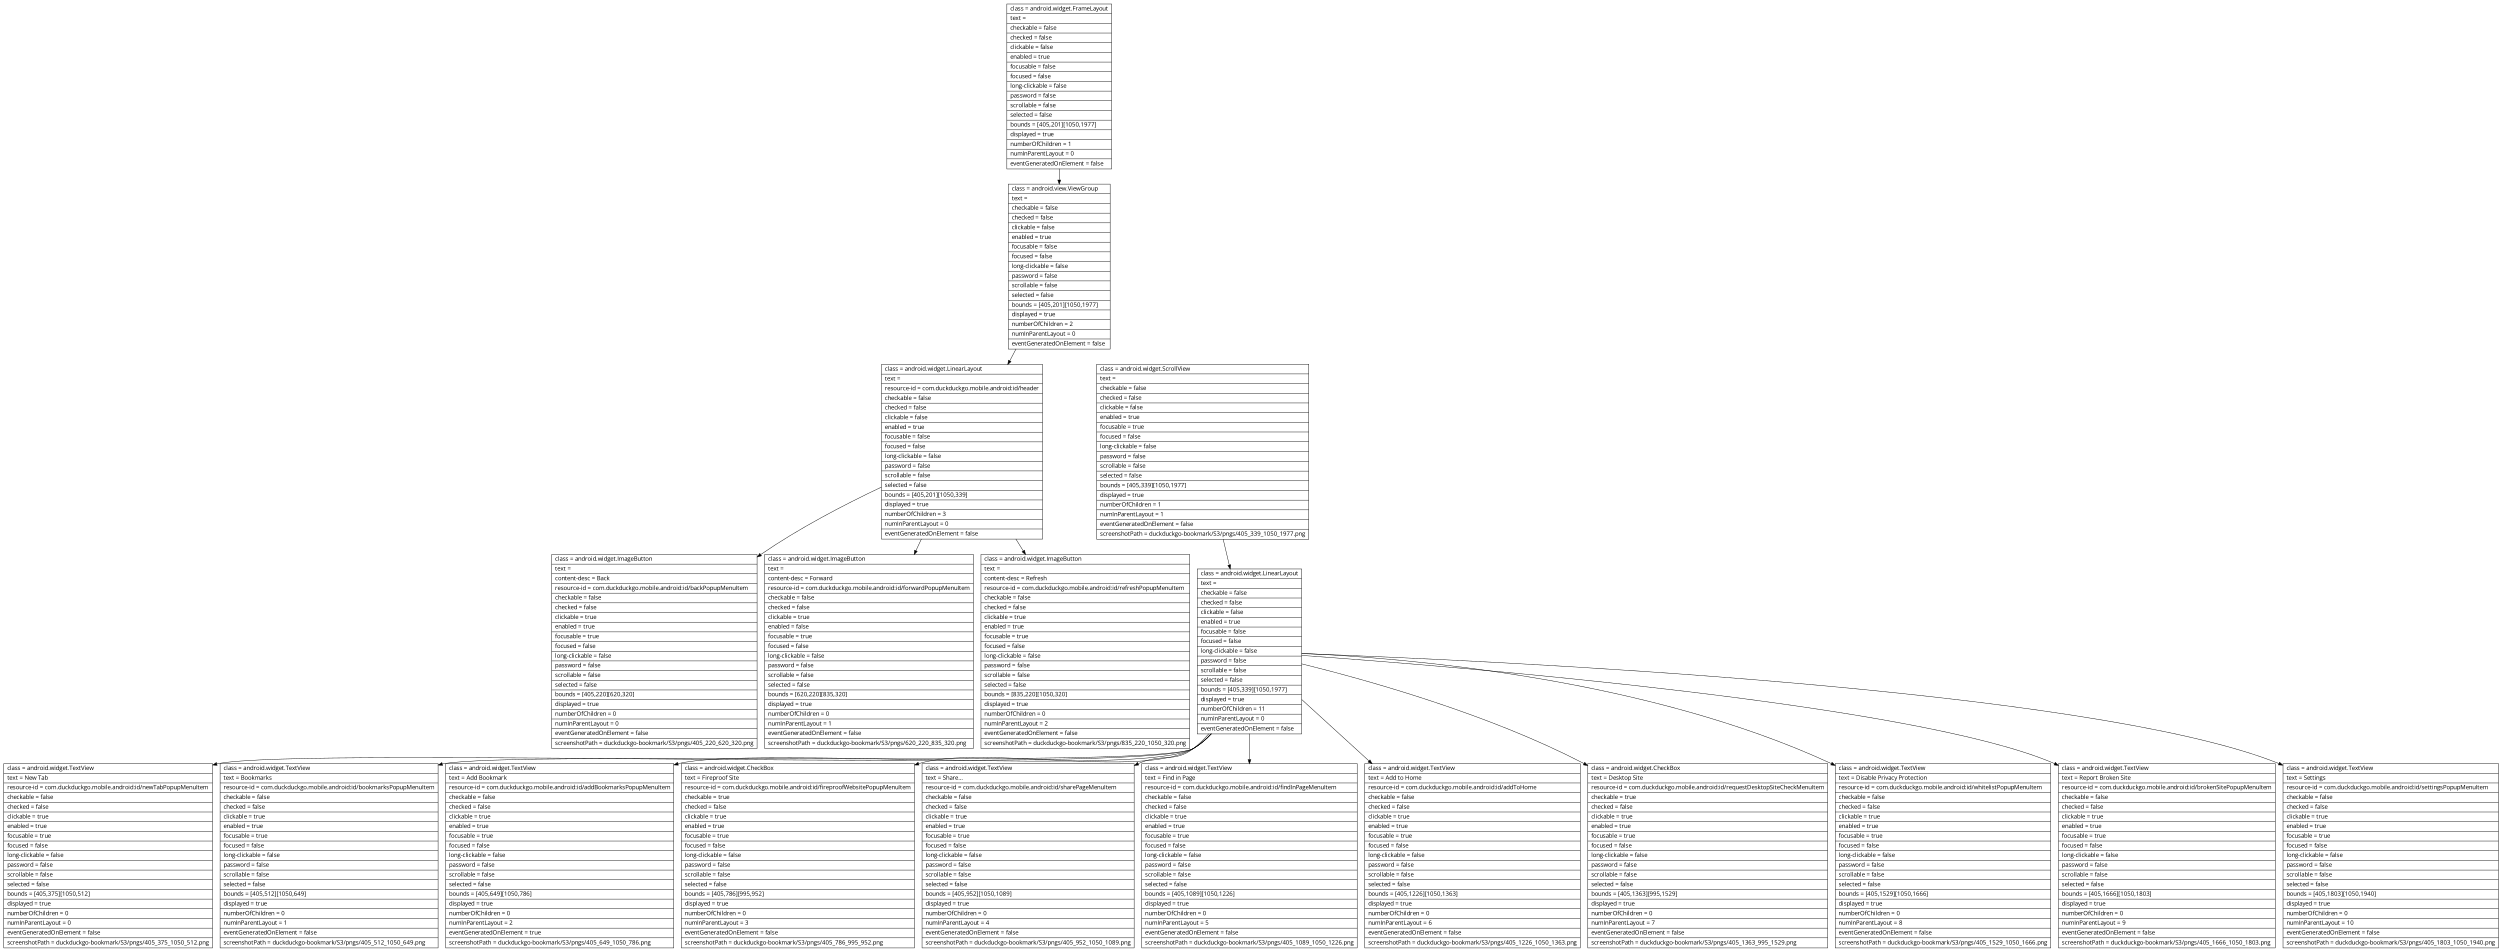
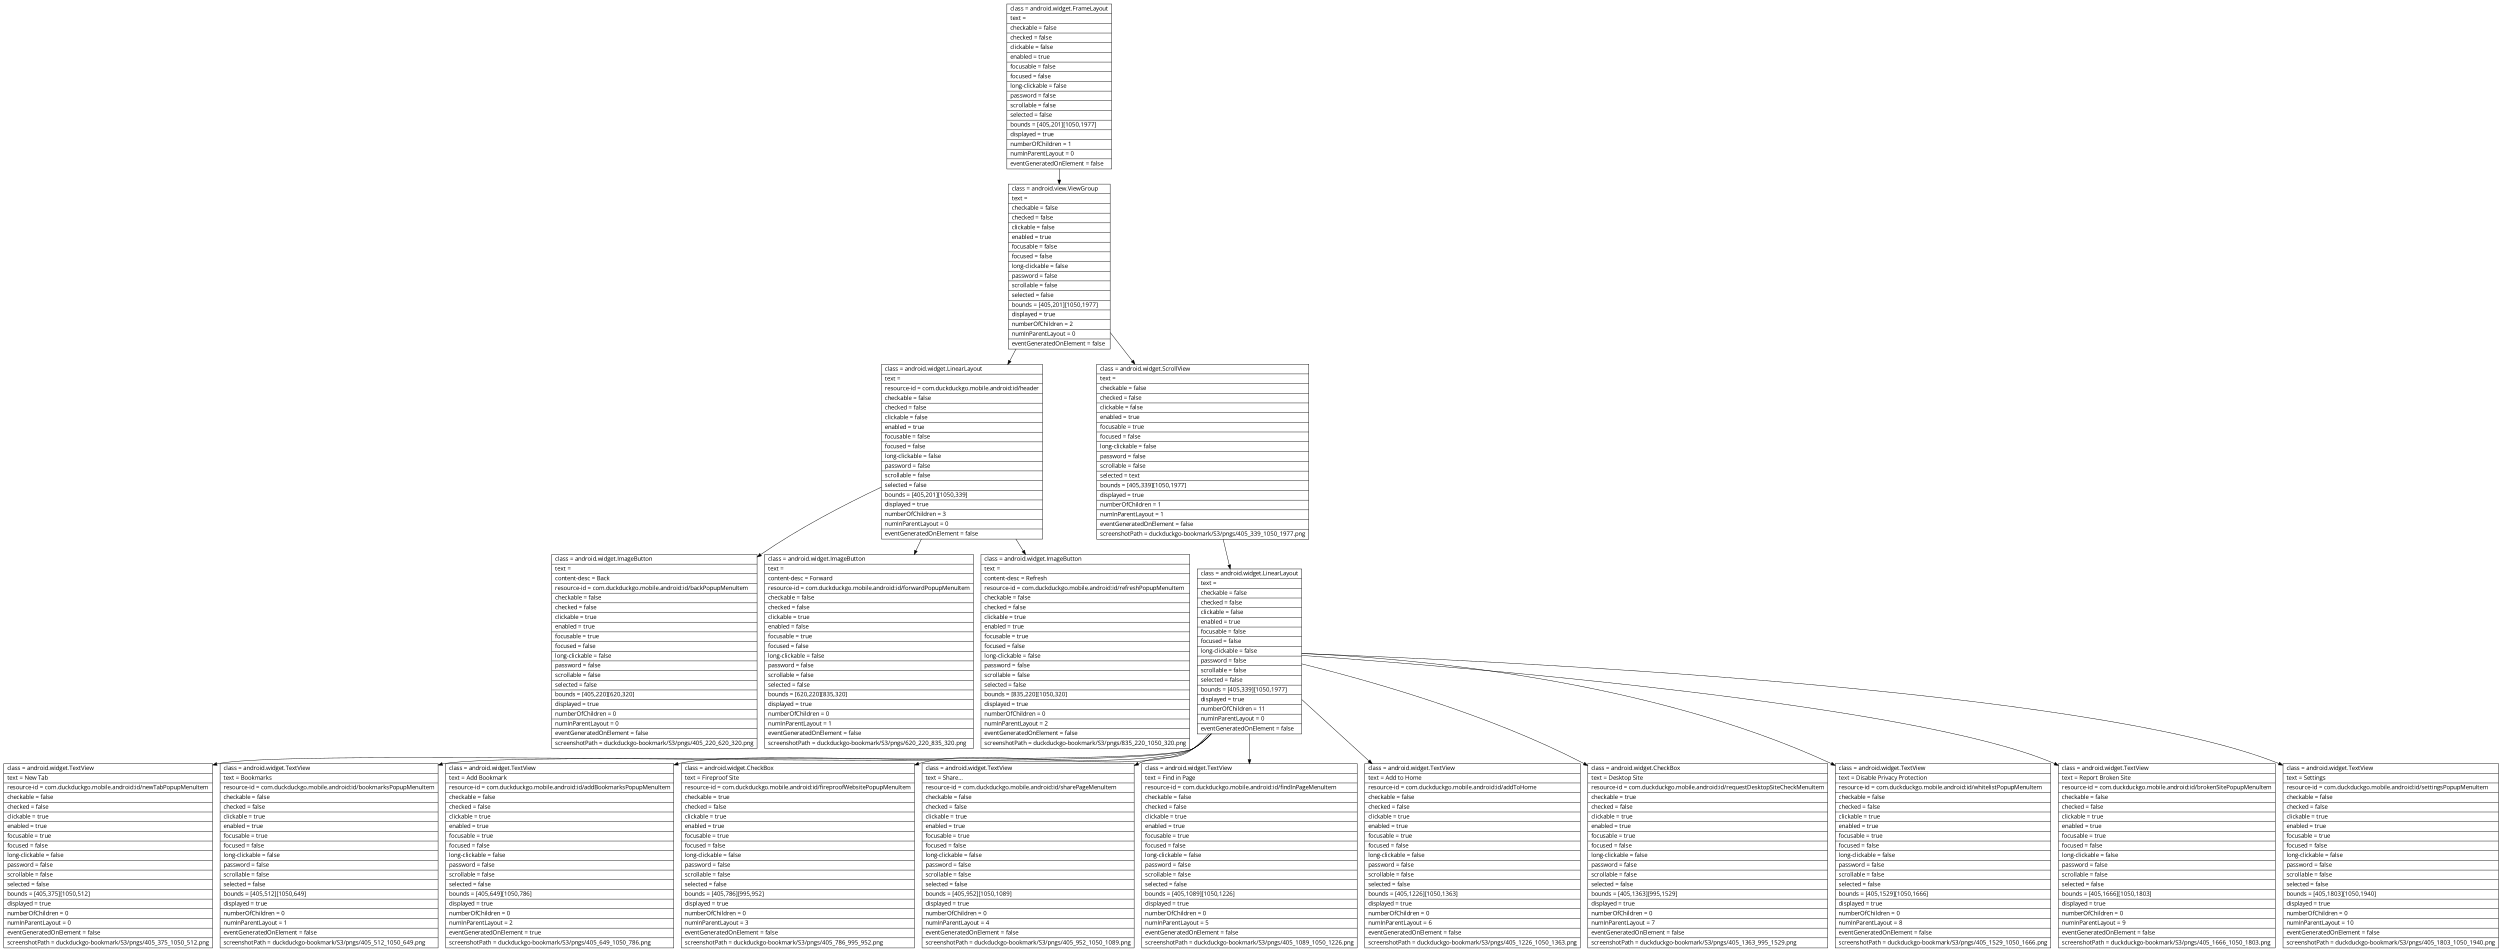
none -> (1121, 347)
(1121, 476) -> (1120, 476)
